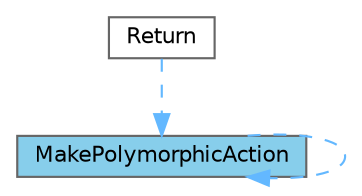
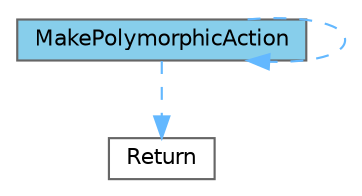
(162, 86) -> (162, 89)
